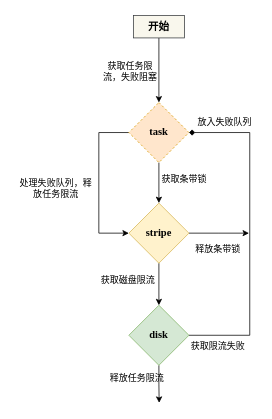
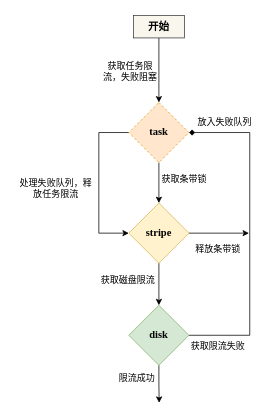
(137, 378) -> (137, 378)
